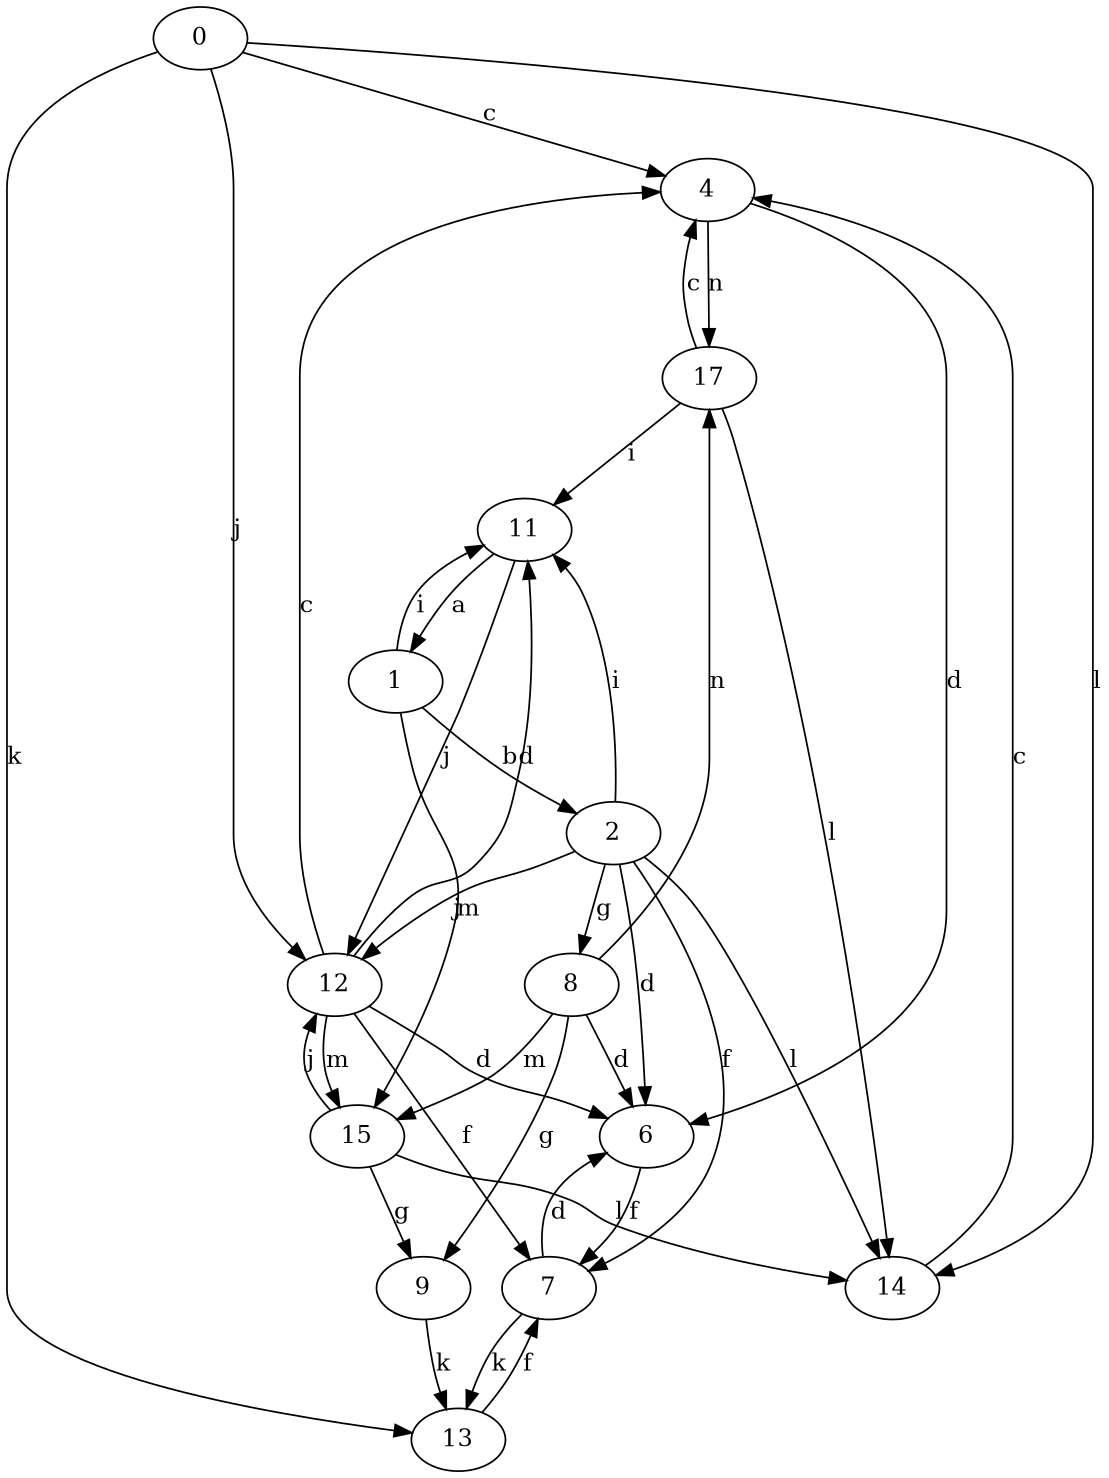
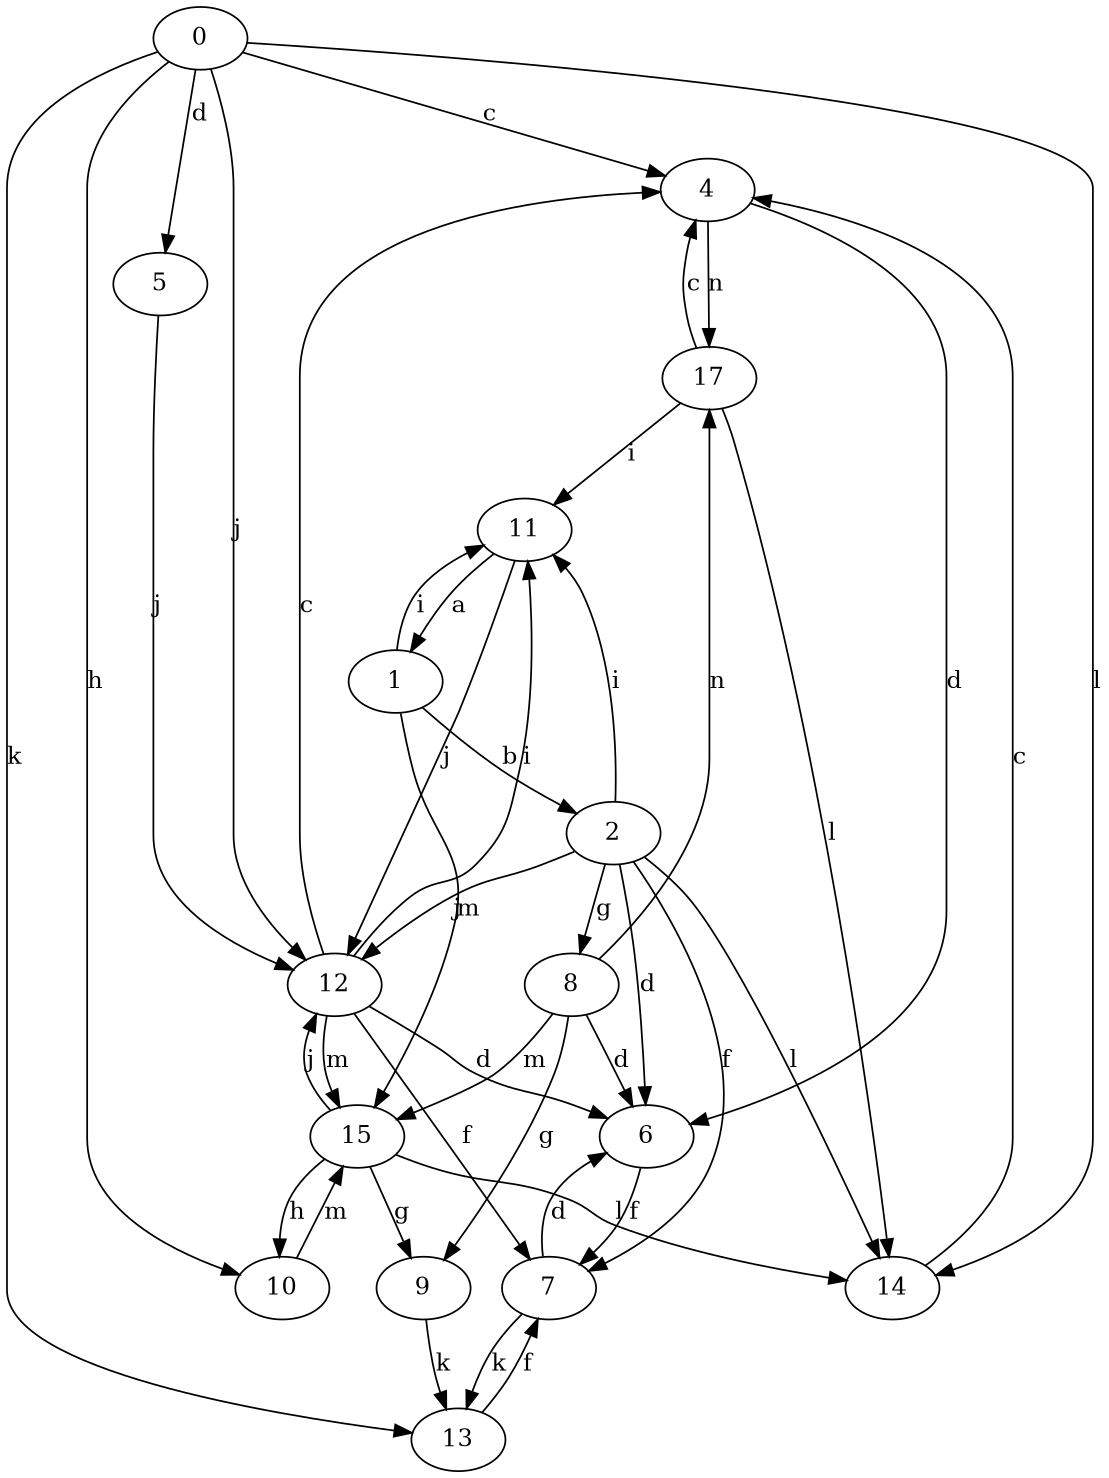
none -> (160, 284)
(527, 757) -> (527, 757)
none -> (282, 1288)
